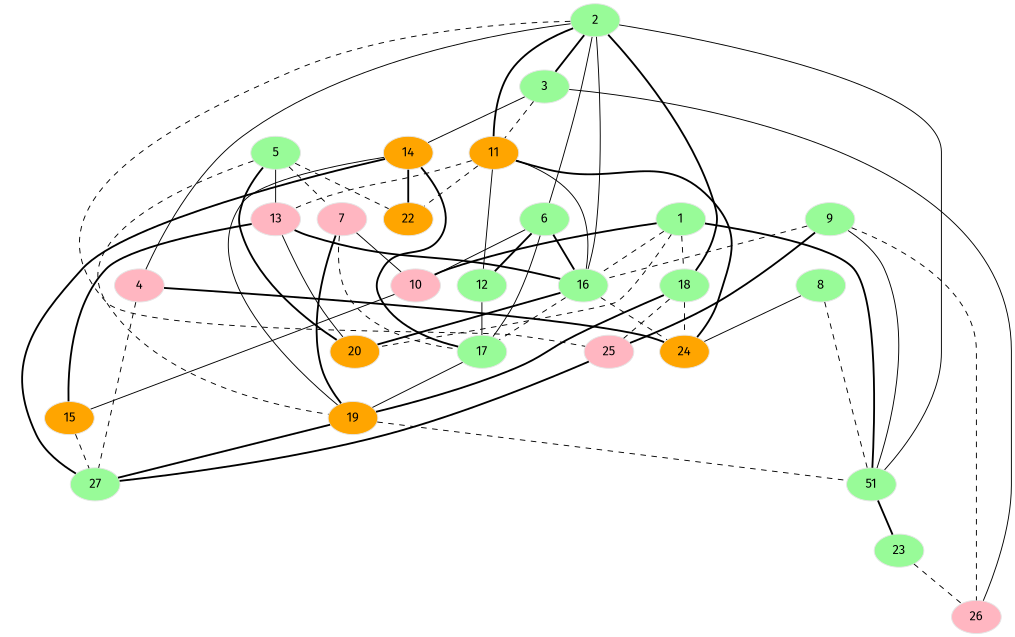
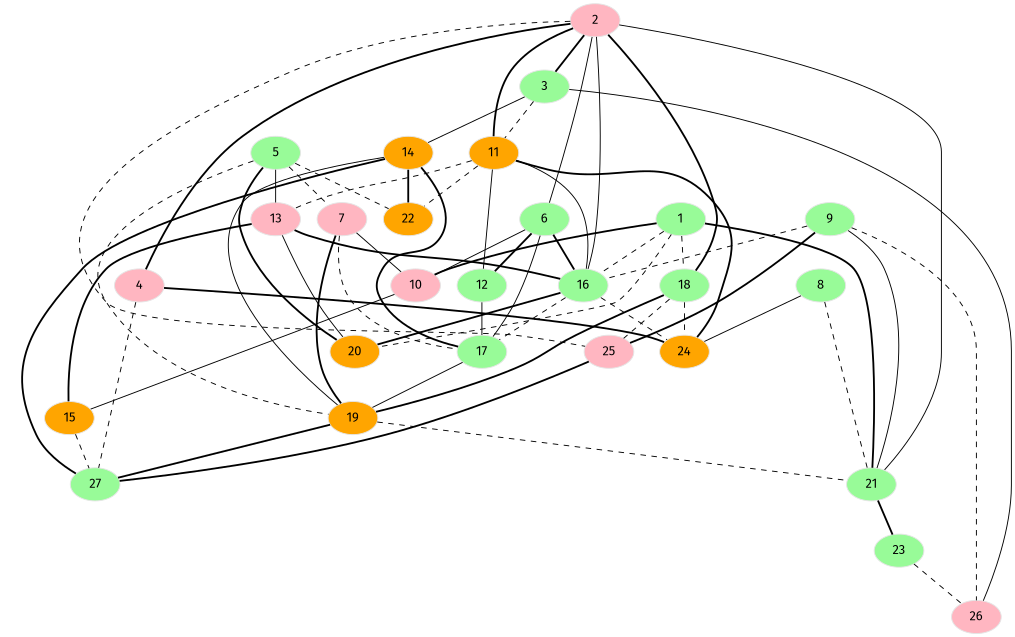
(595, 20) -> (595, 20)
(322, 90) -> (322, 90)
(871, 484) -> (871, 484)
